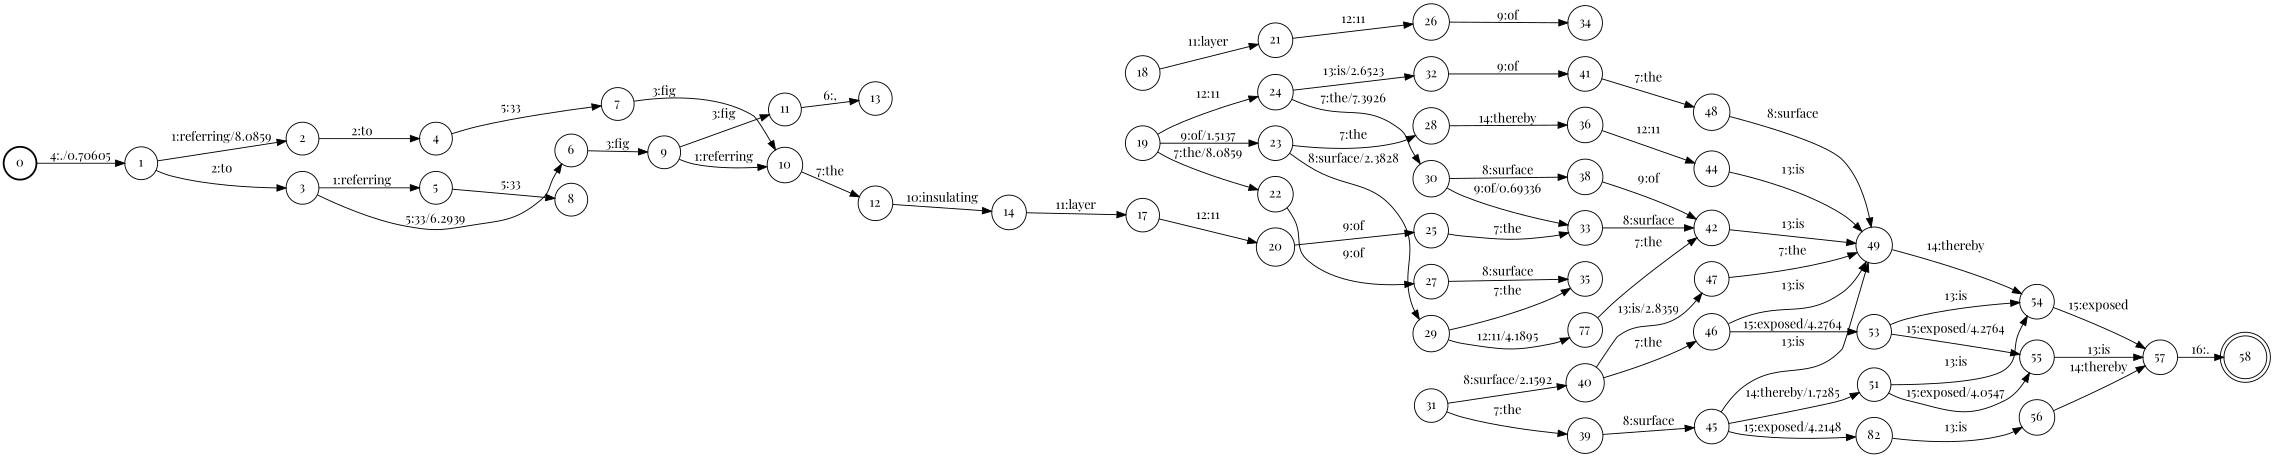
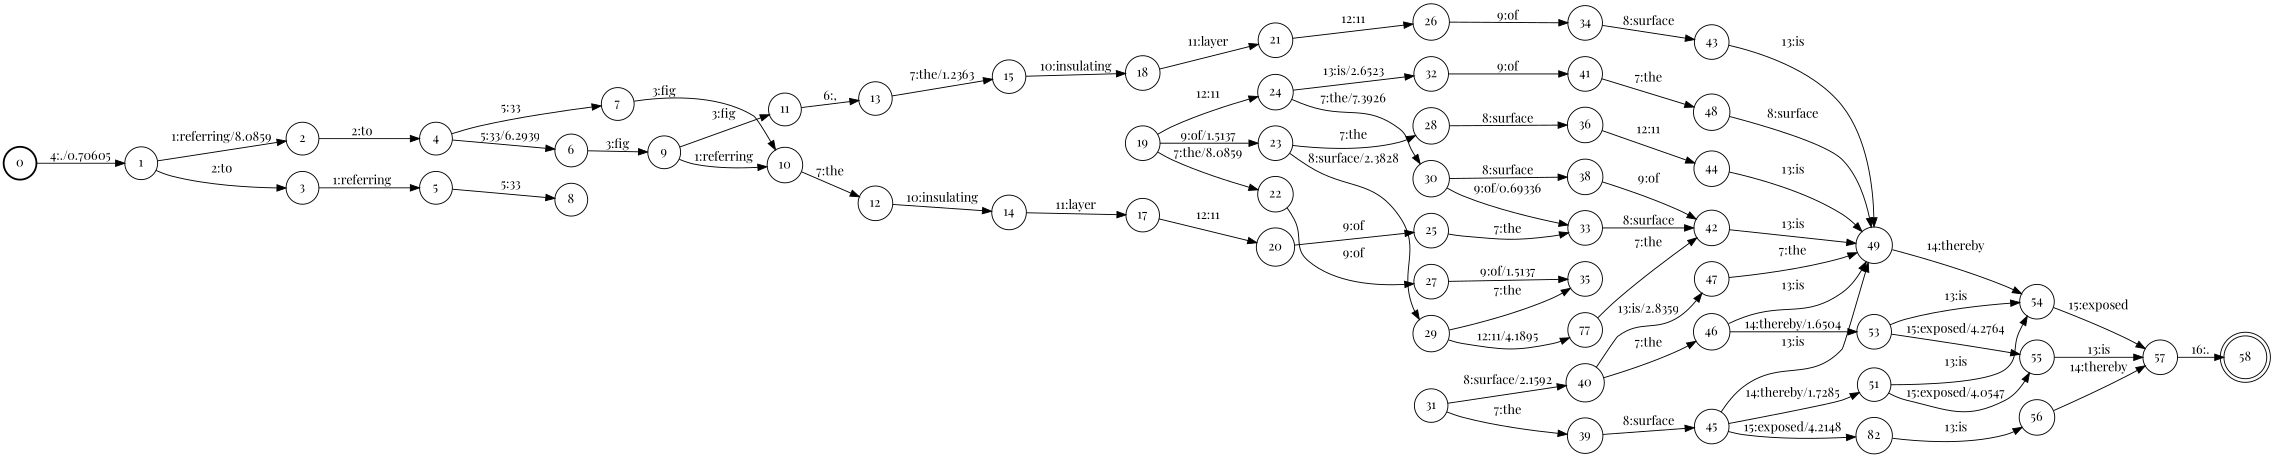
none -> (1712, 42)
none -> (1009, 77)
(1508, 119) -> (1508, 119)
(446, 229) -> (499, 144)
(1508, 272) -> (1508, 272)
(1793, 325) -> (1793, 325)
